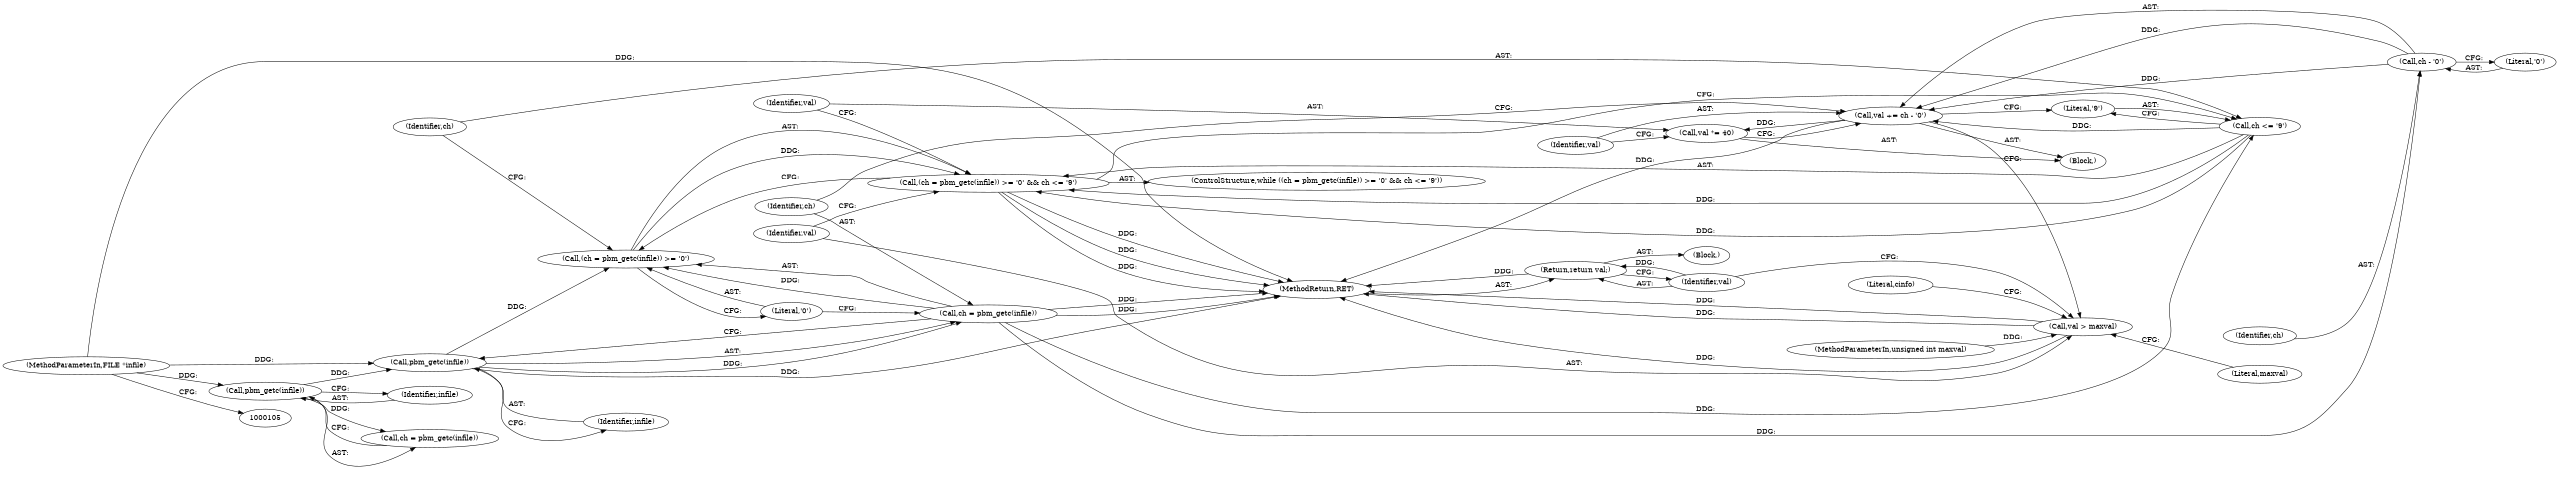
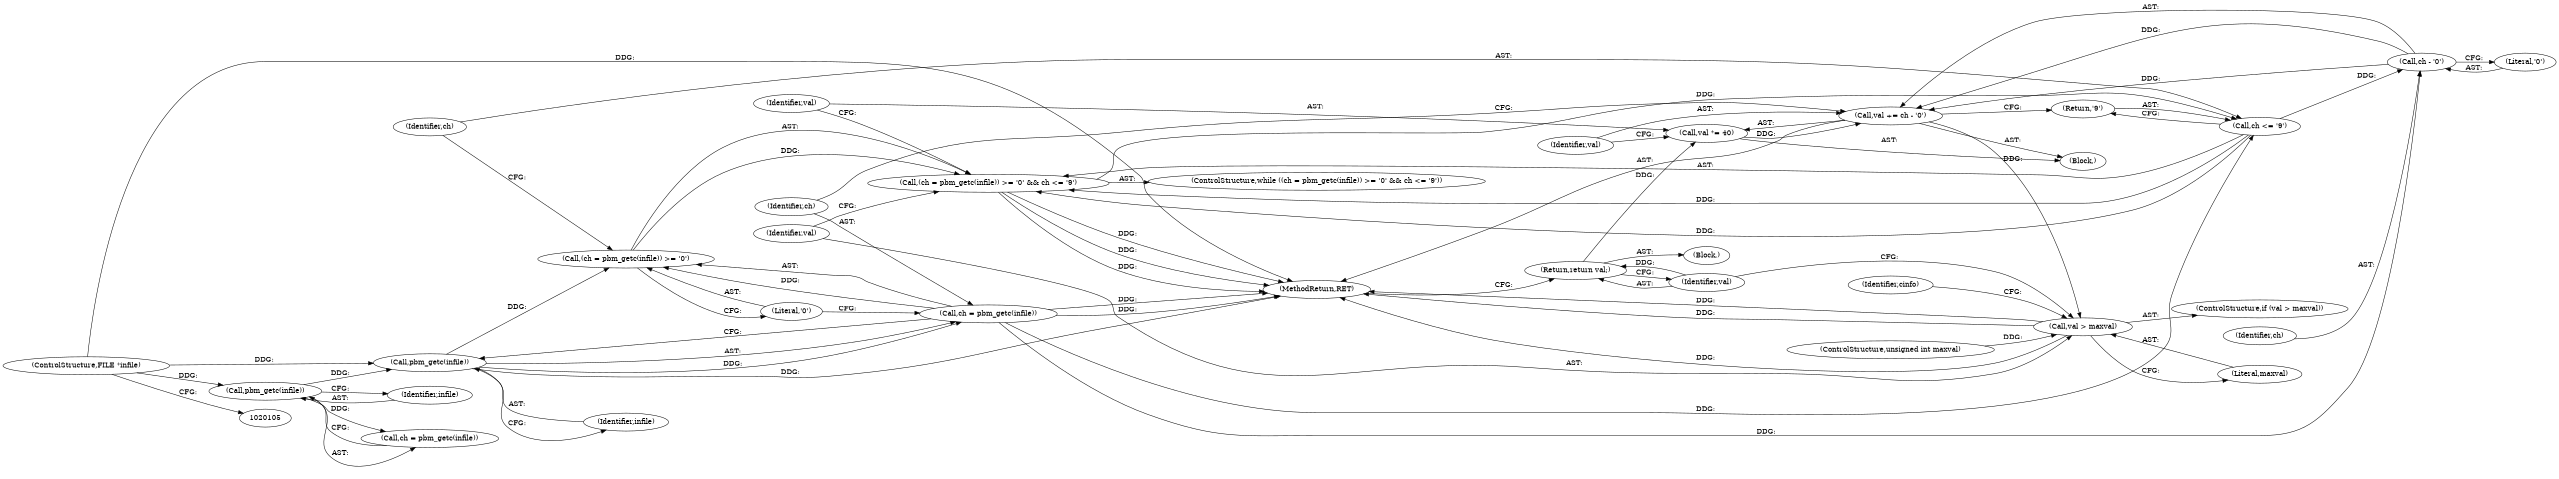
(1707, 95) -> (1707, 95)
(2083, 109) -> (2083, 109)
(1767, 123) -> (1767, 123)
(2079, 131) -> (2339, 95)
(1767, 134) -> (1767, 134)
(2014, 159) -> (2014, 159)
(1646, 161) -> (1646, 161)
(761, 192) -> none
(1450, 280) -> (1638, 198)
(1505, 285) -> (1505, 285)
(1891, 285) -> (1891, 285)
none -> (2260, 309)
(2152, 340) -> (2152, 340)
(1891, 350) -> (1891, 350)
(86, 366) -> (86, 366)
none -> (2150, 377)
(265, 418) -> (265, 418)
